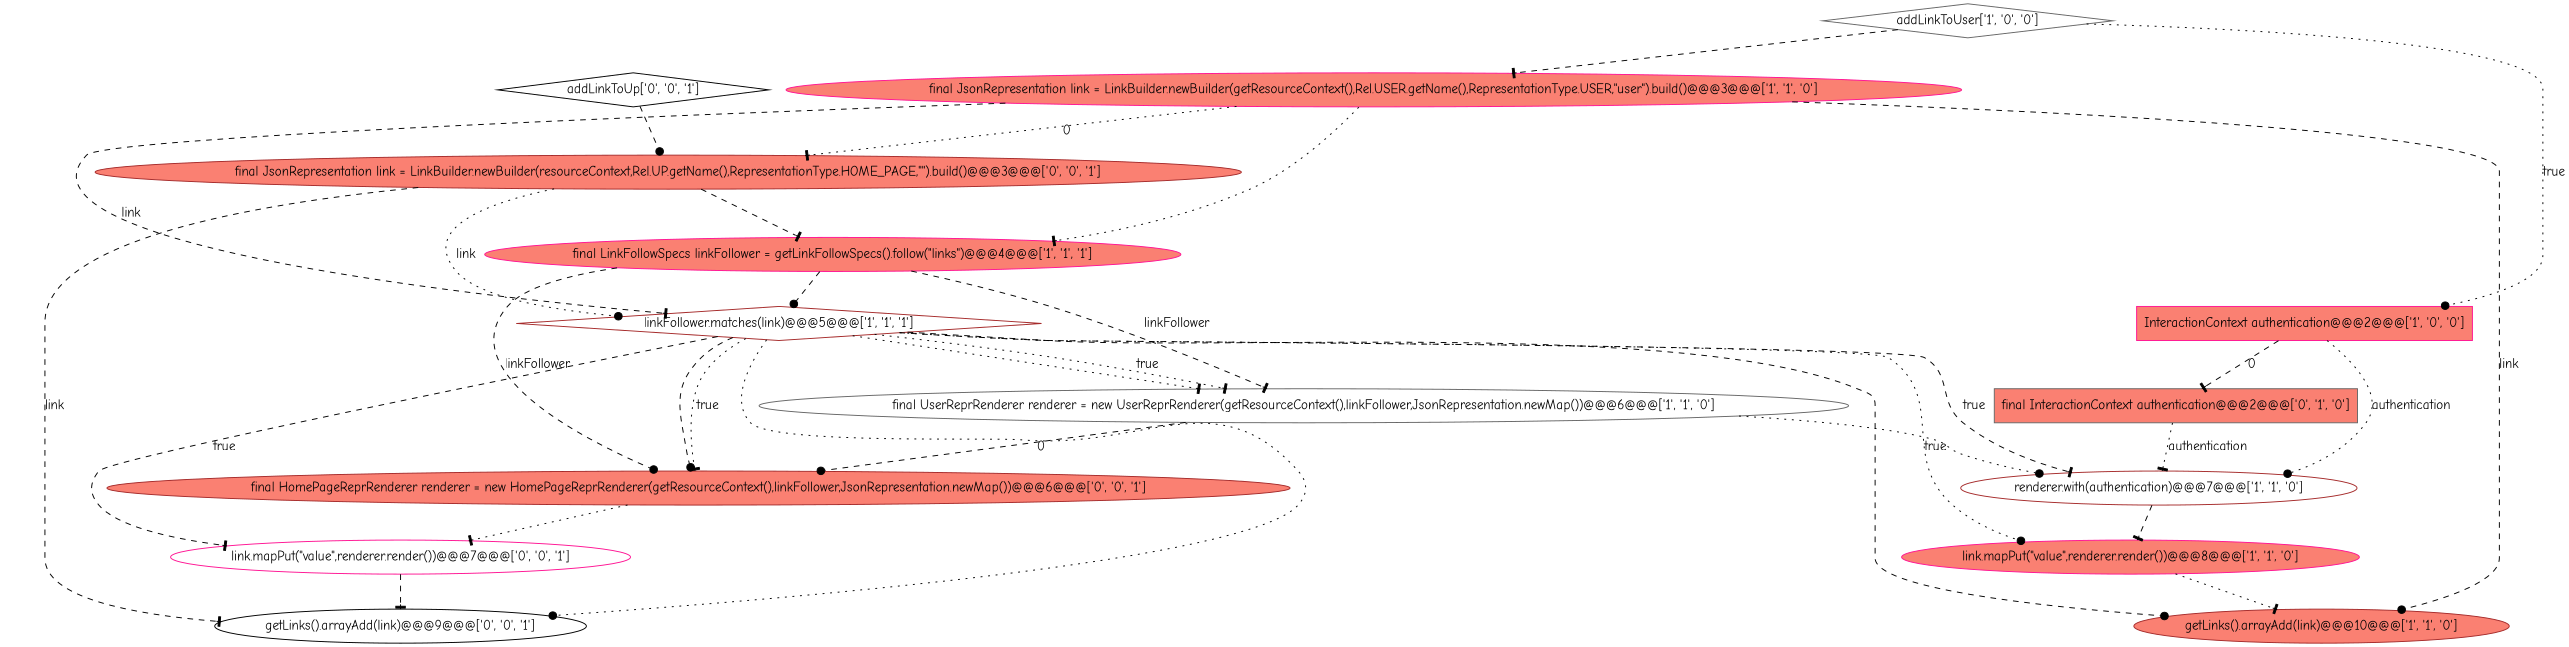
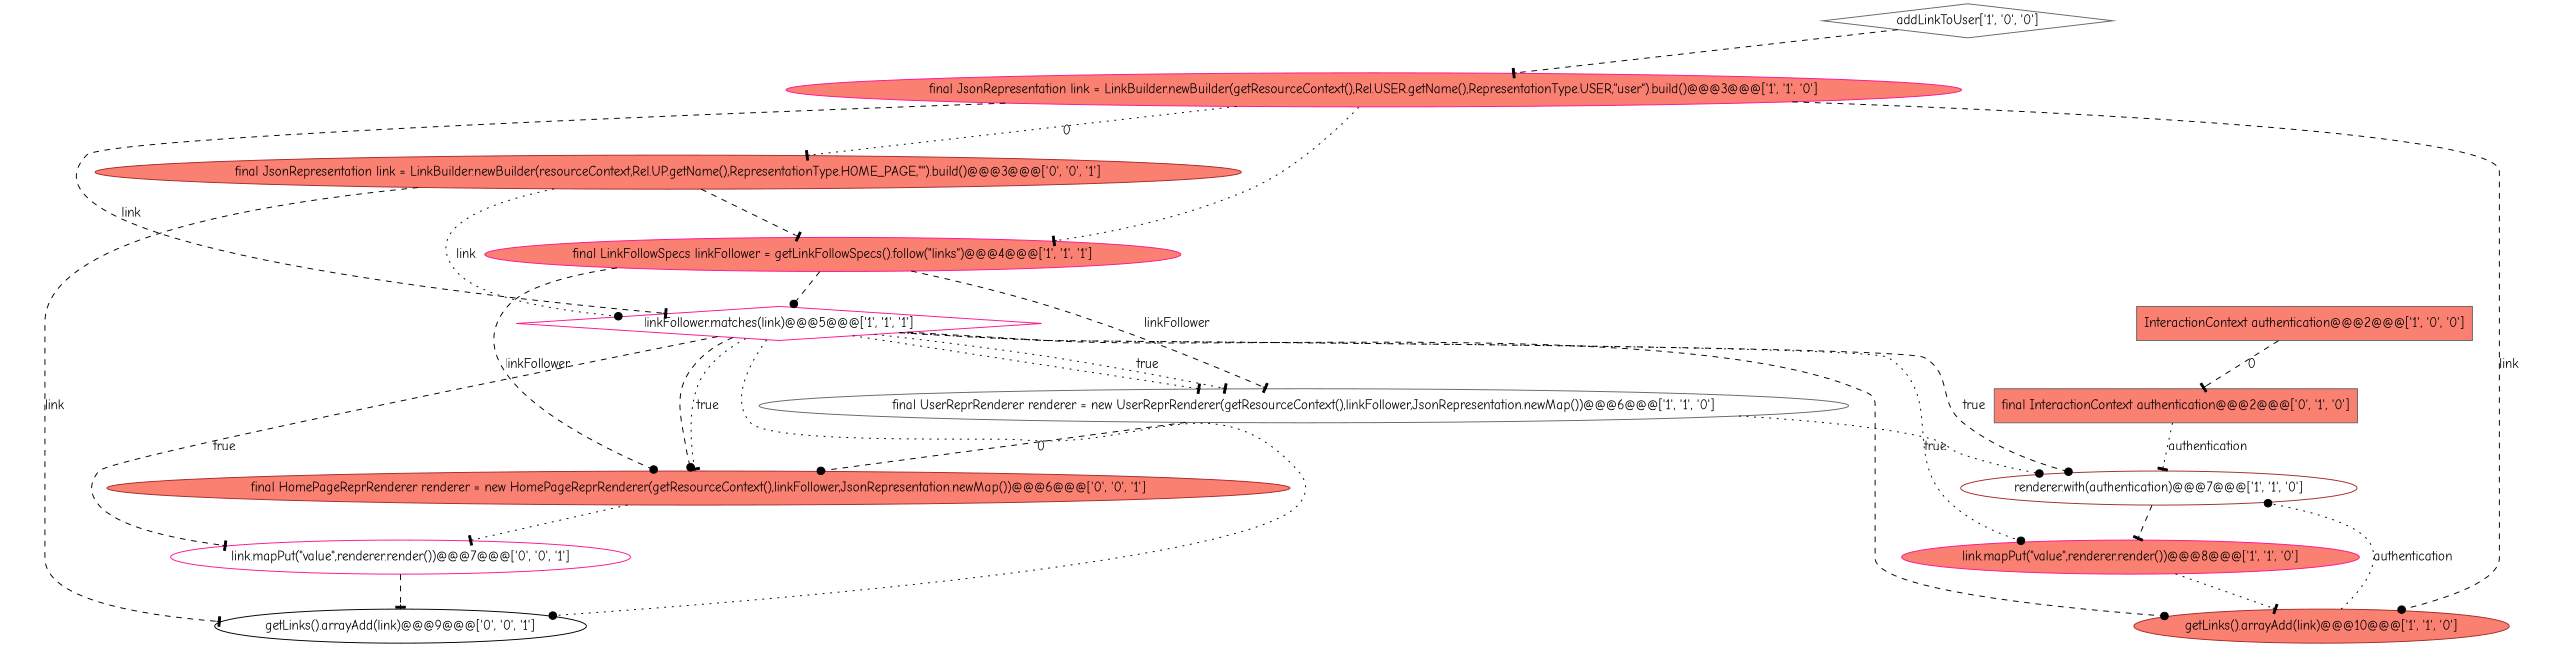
(2458, 53) -> none
(633, 90) -> none
(779, 323) -> (779, 323)
(2305, 323) -> (2305, 323)
(1509, 345) -> (1509, 345)
(2368, 419) -> (2359, 533)
